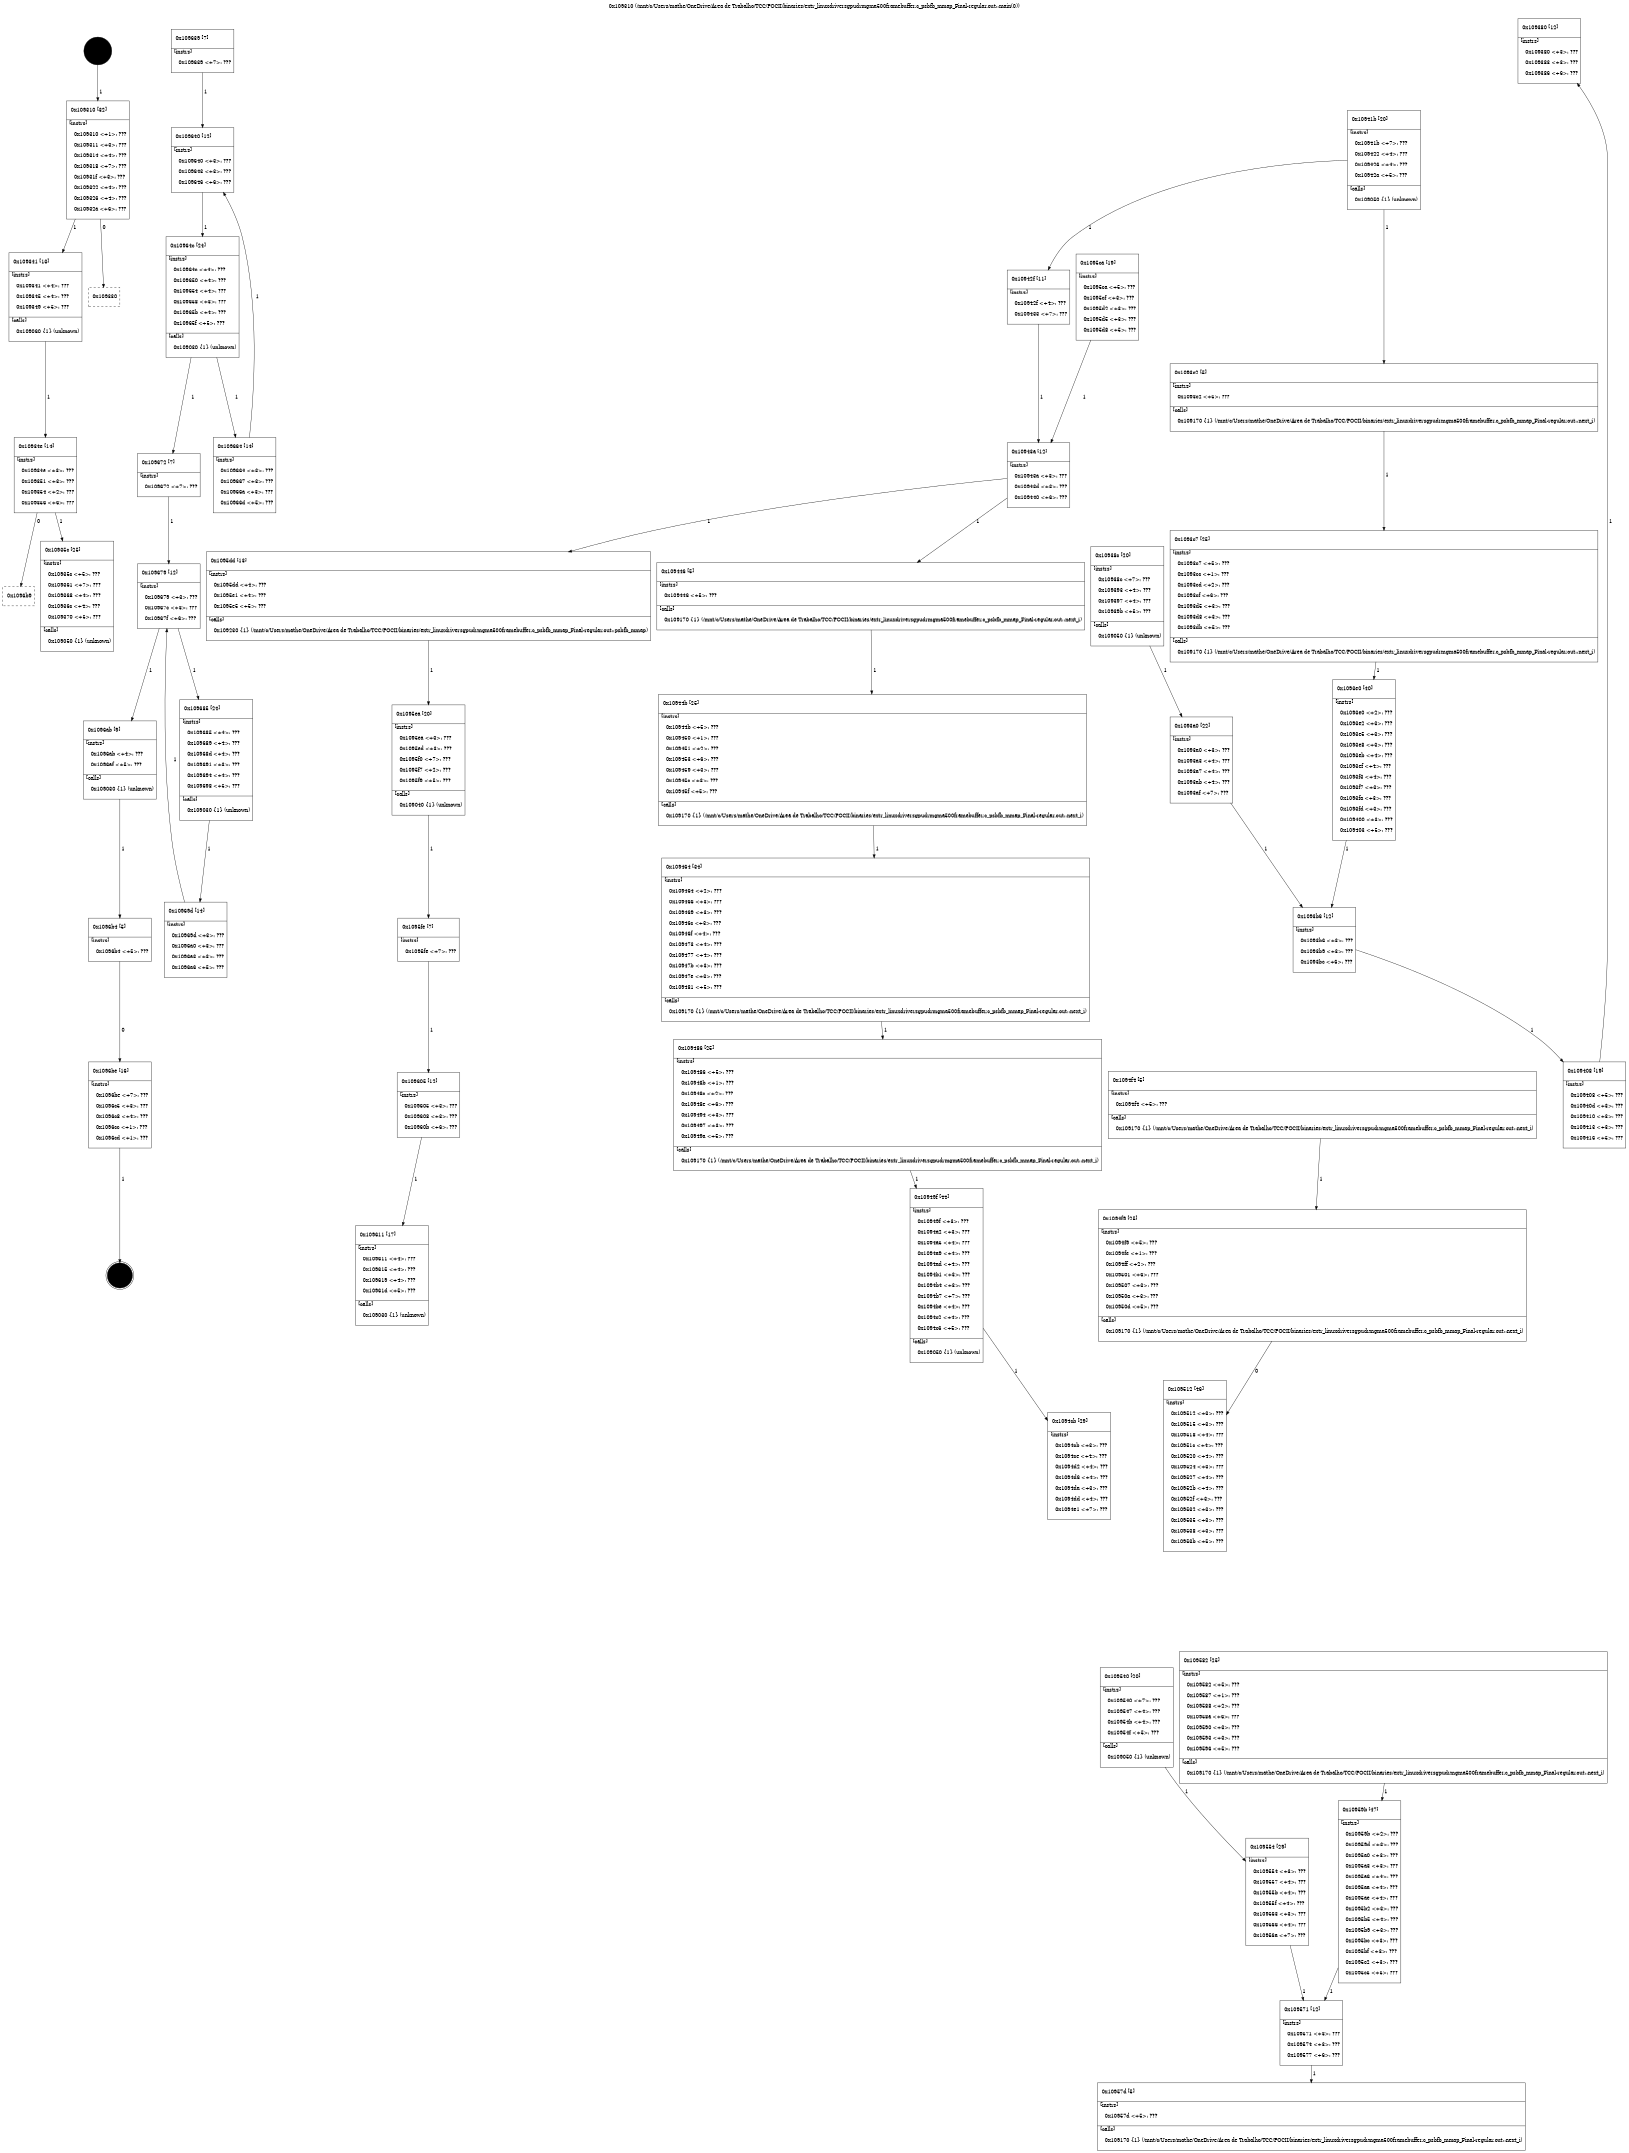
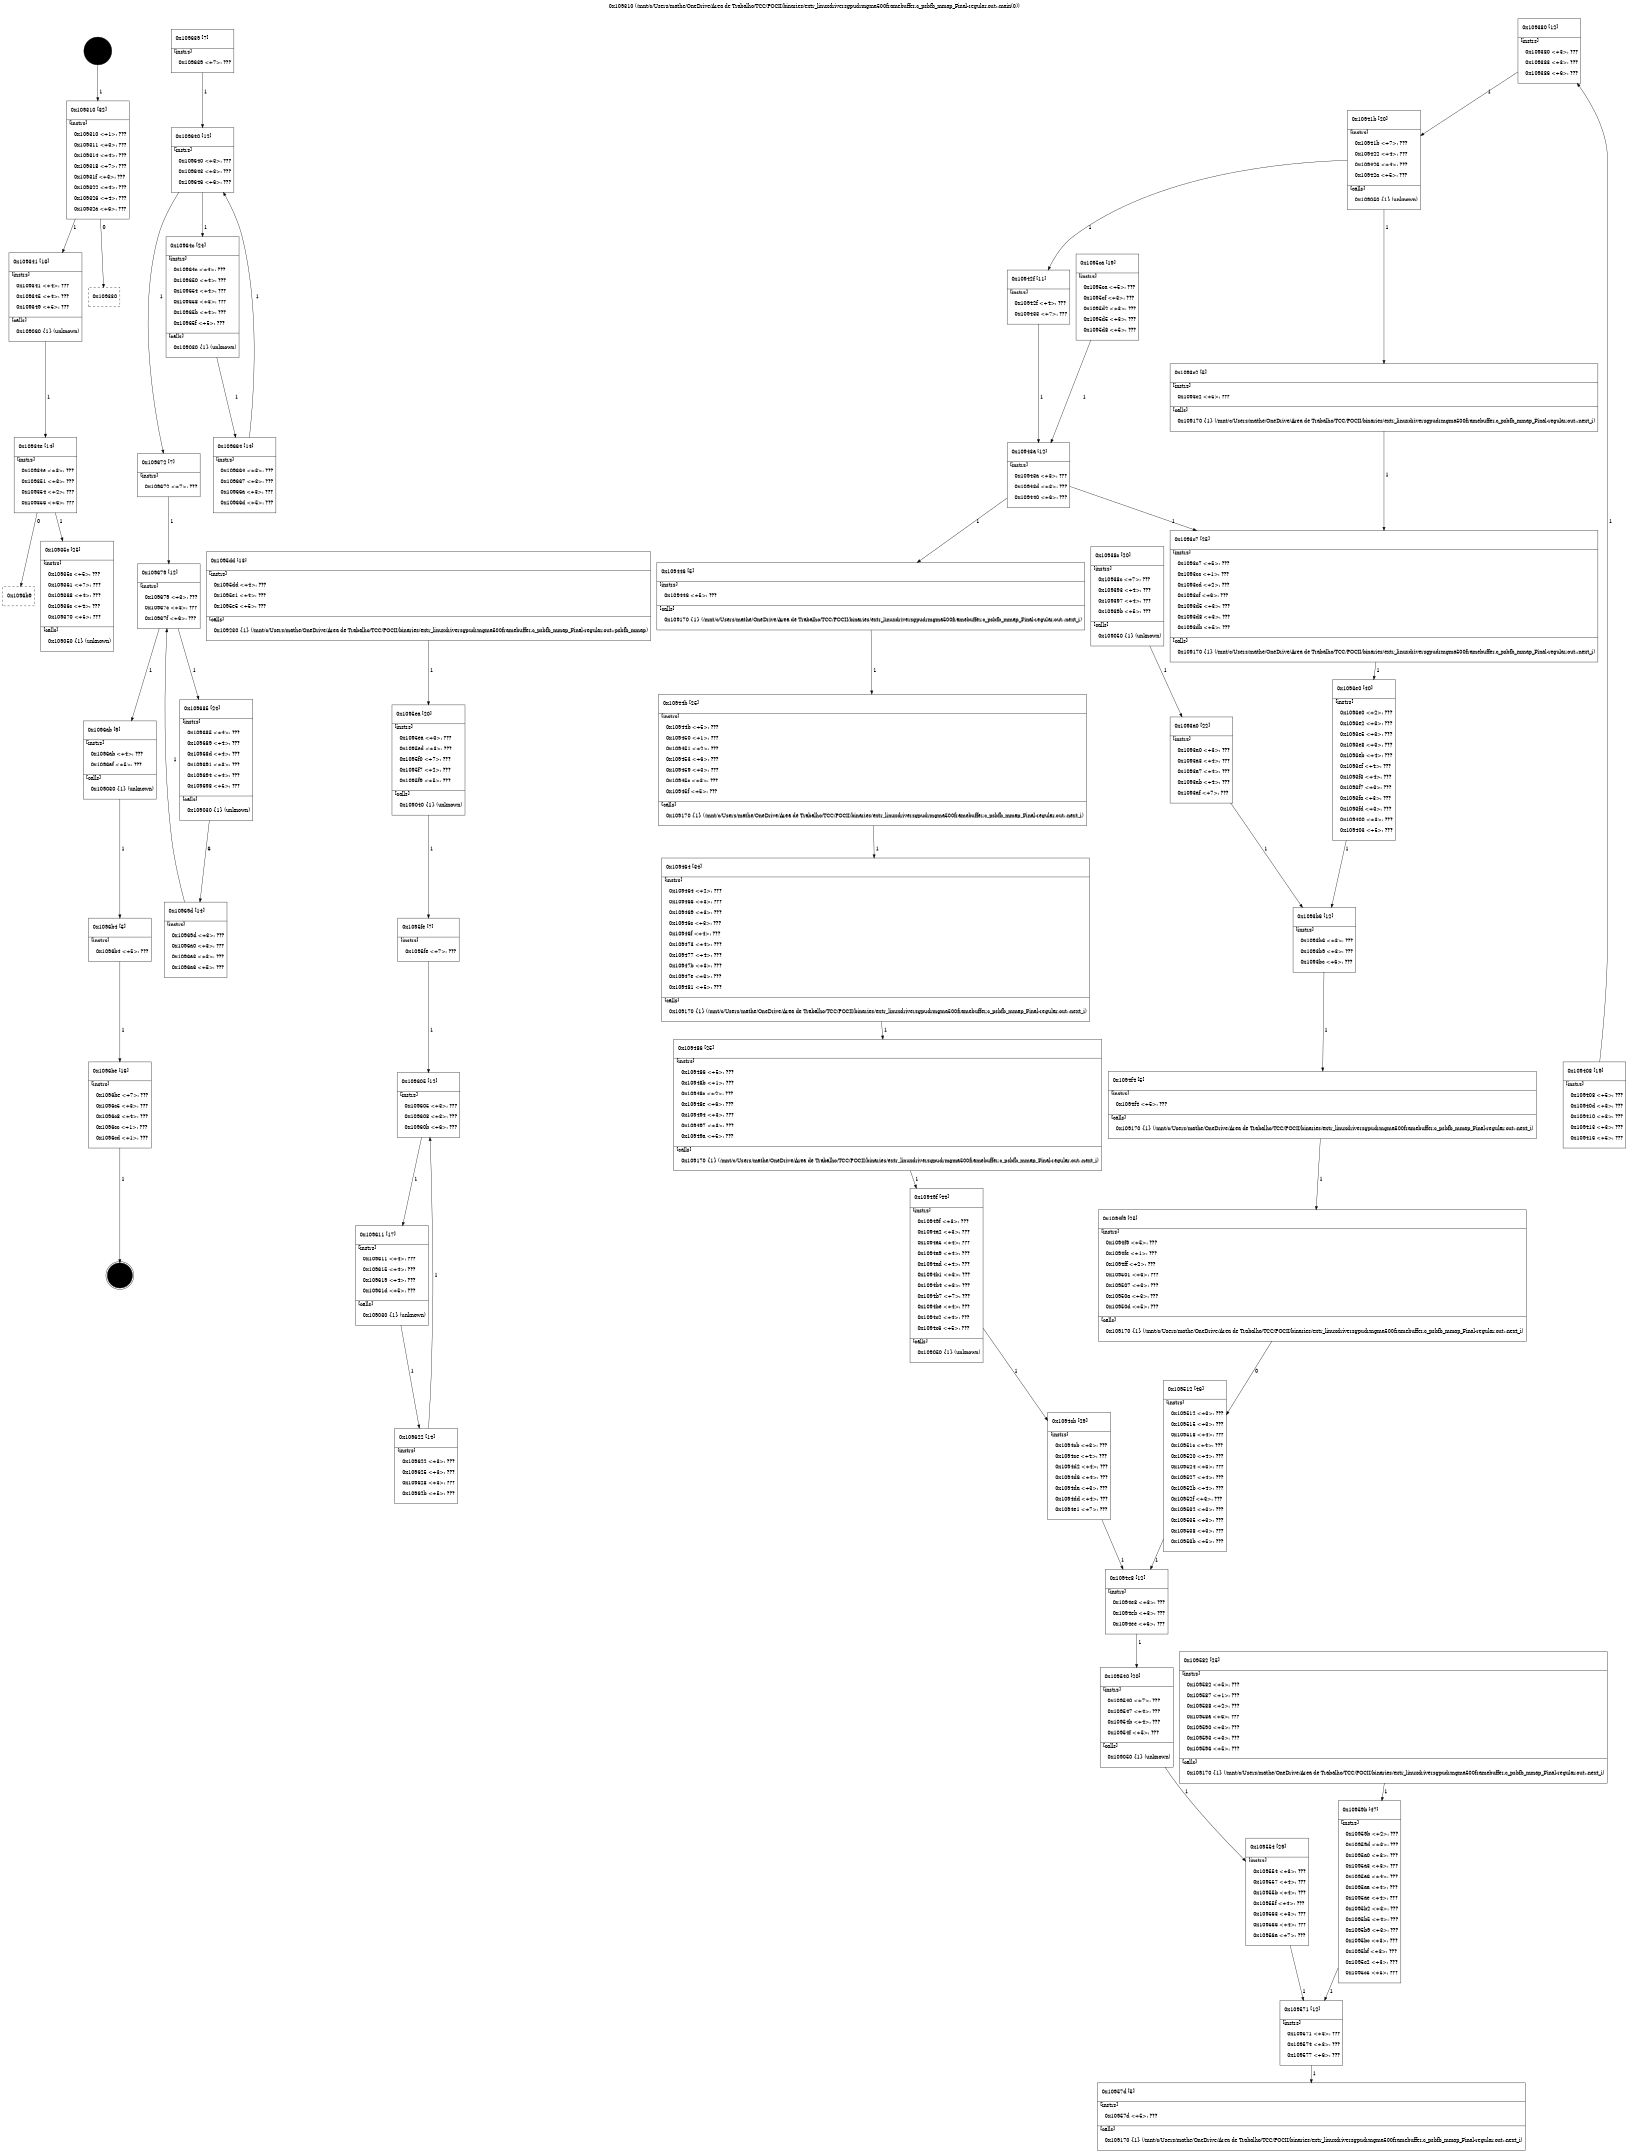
none -> (1471, 103)
(182, 404) -> (148, 319)
(788, 506) -> (1132, 508)
(208, 849) -> (208, 849)
(1464, 994) -> (1323, 1020)
(122, 1030) -> (122, 1030)
none -> (426, 1466)
none -> (1137, 1602)
